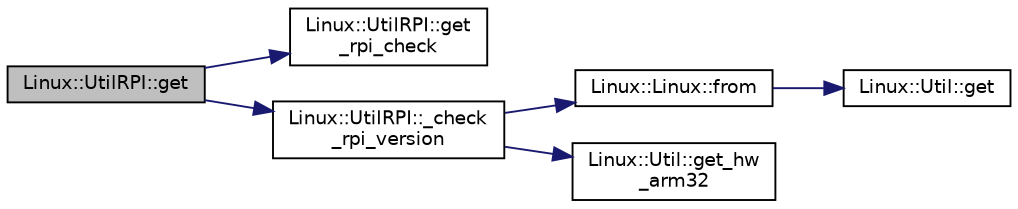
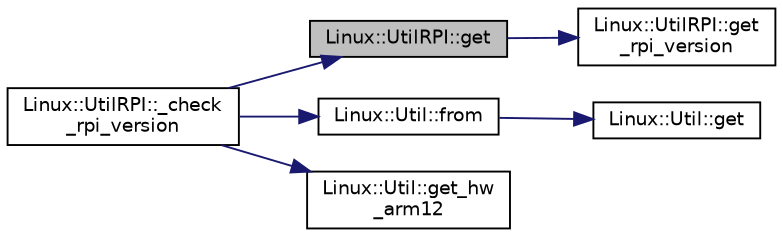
(389, 37) -> (677, 37)
(674, 88) -> (409, 117)
(230, 104) -> (275, 75)
(674, 172) -> (409, 200)
